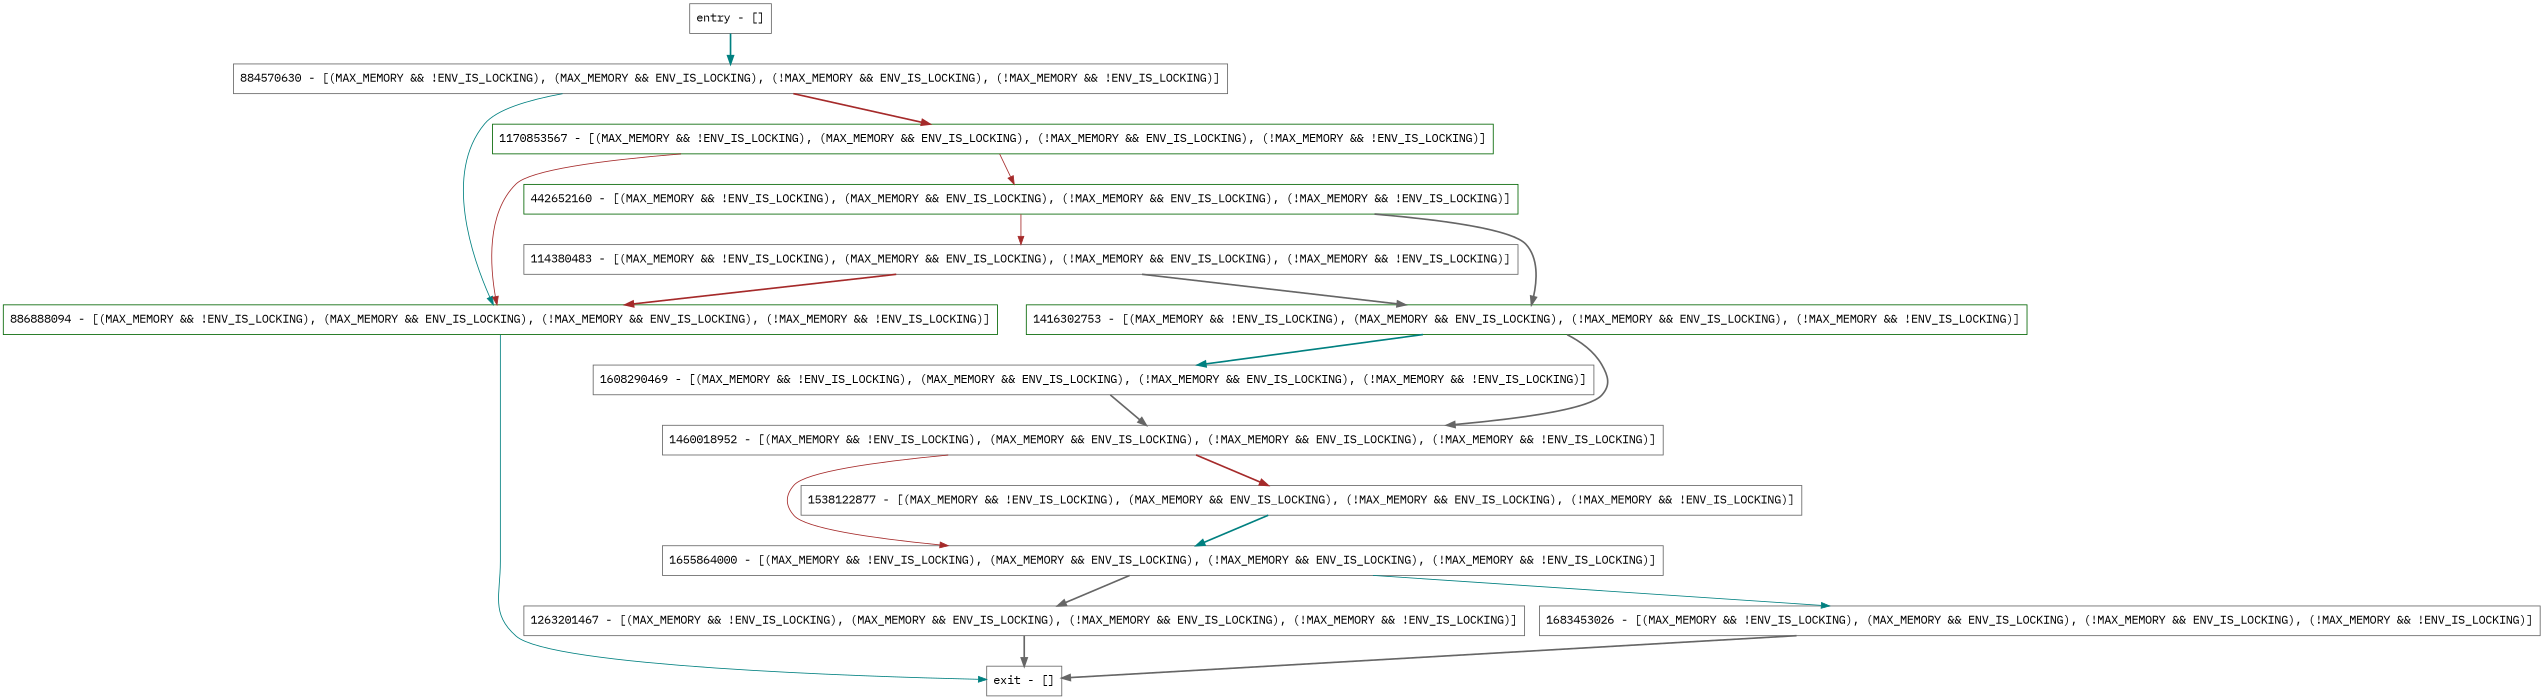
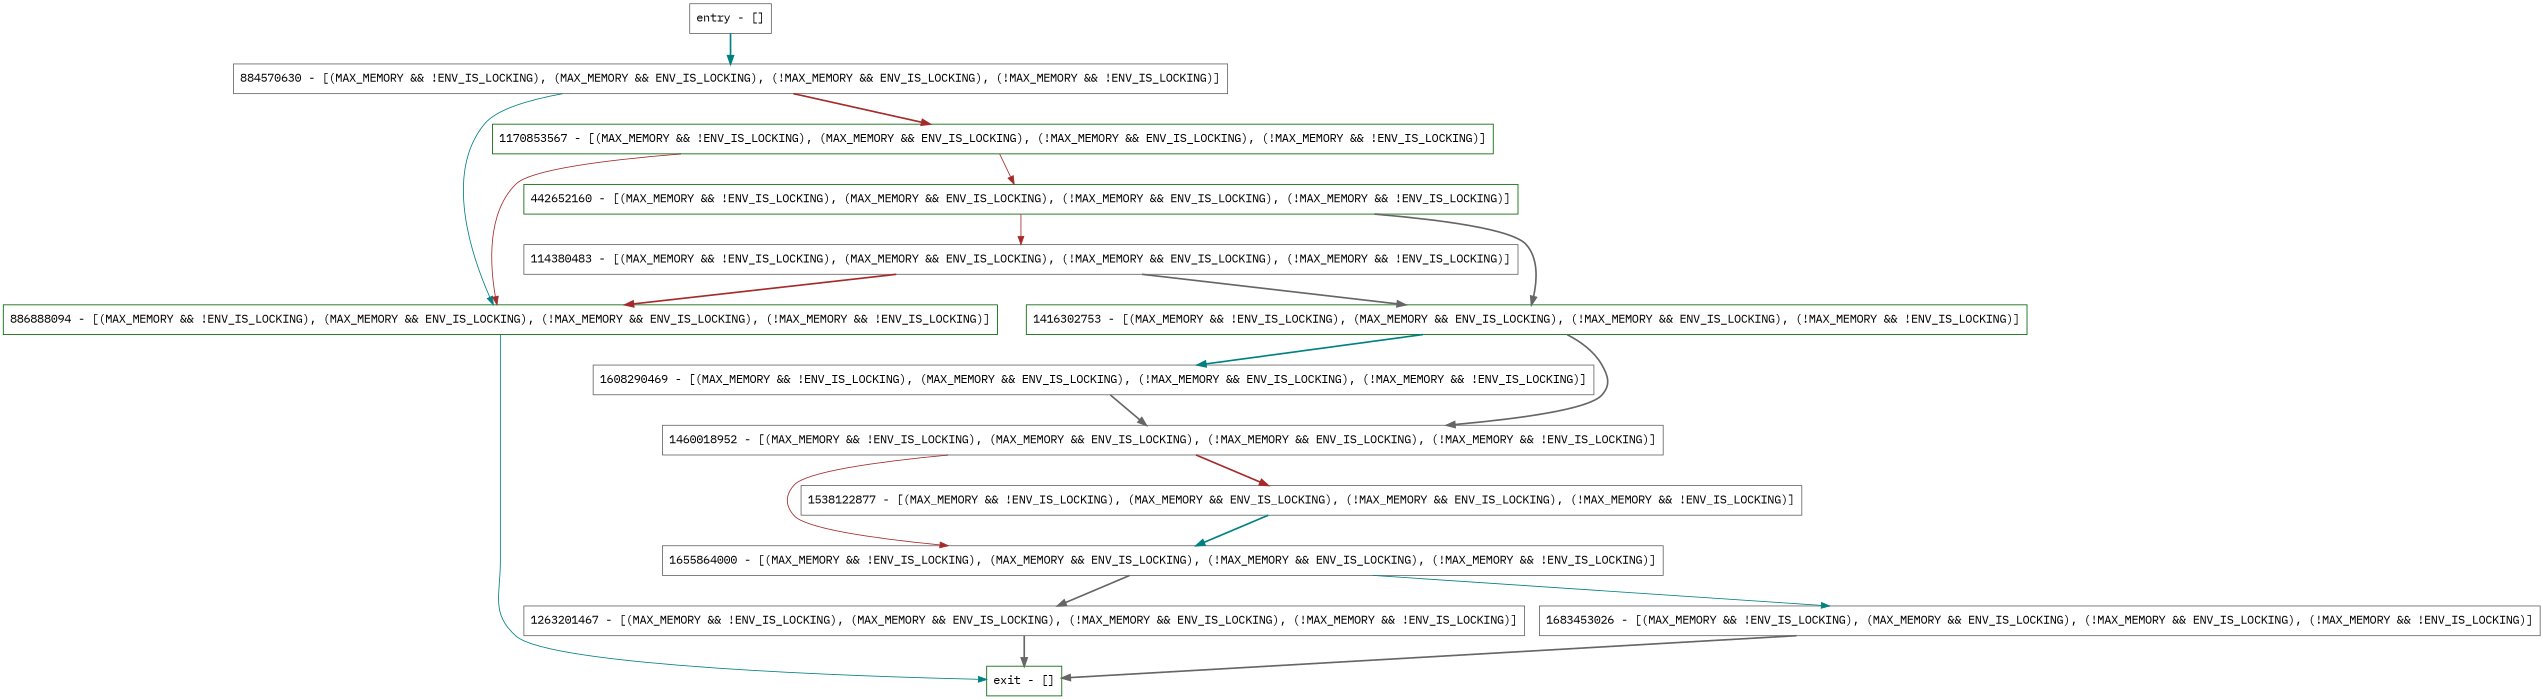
(1024, 681) -> (1024, 681)
